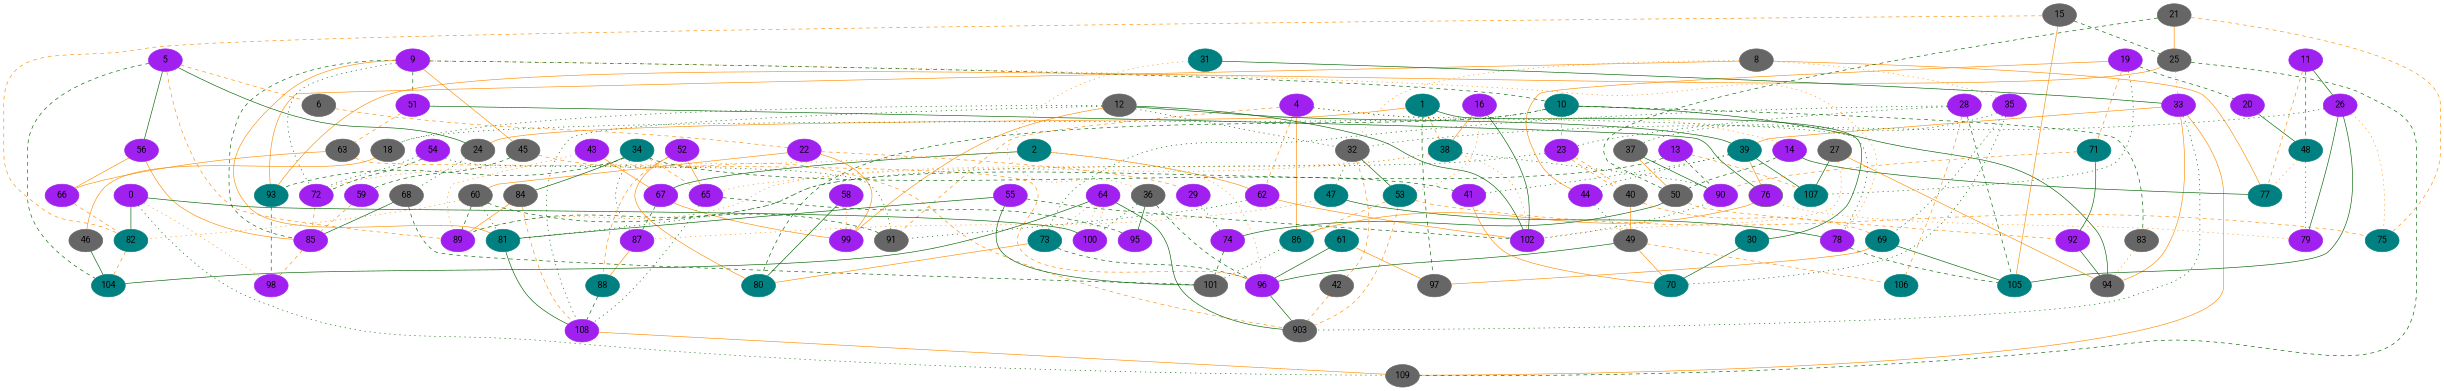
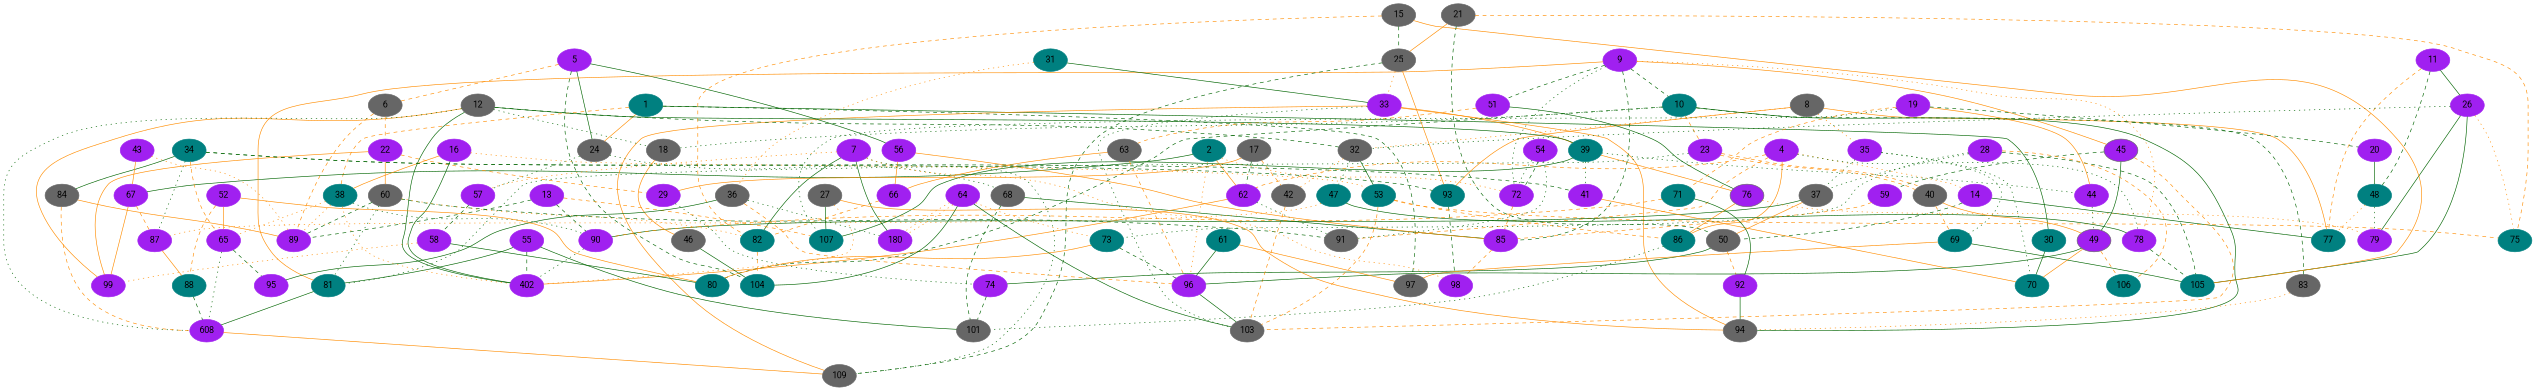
(1780, 118) -> (1899, 169)
(1236, 128) -> (917, 124)
(523, 150) -> (2121, 150)
none -> (1254, 150)
(131, 195) -> (854, 150)
none -> (478, 195)
none -> (2117, 198)
(251, 213) -> (326, 165)
(649, 218) -> (143, 218)
(1368, 233) -> (1322, 173)
(1090, 241) -> (895, 241)
(1527, 241) -> (527, 286)
(1630, 241) -> (2094, 241)
(1199, 247) -> (949, 267)
(582, 331) -> (207, 331)
(1300, 331) -> (1247, 331)
